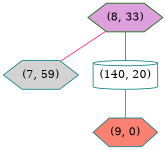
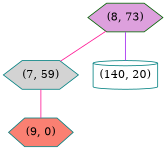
(125, 18) -> (125, 18)
(125, 104) -> (41, 104)
